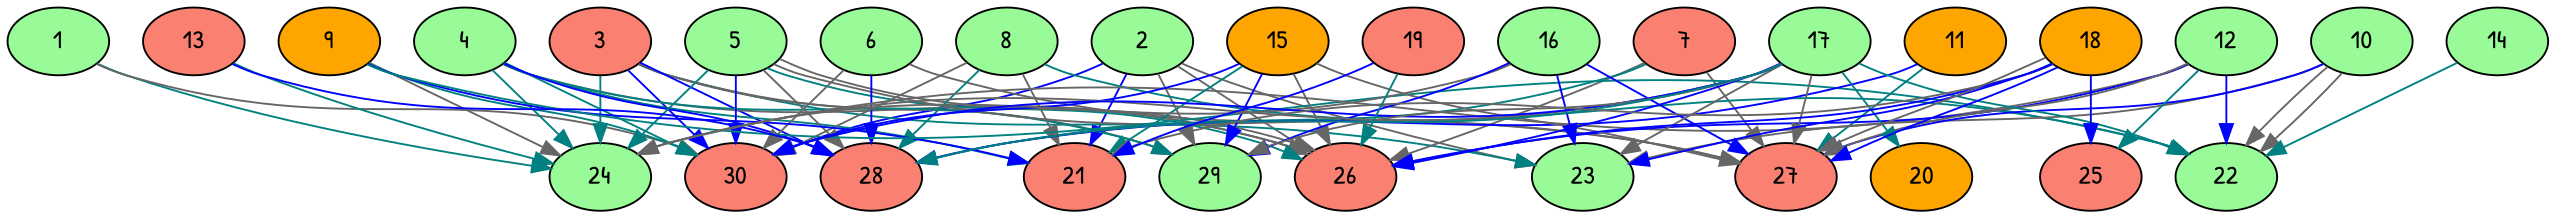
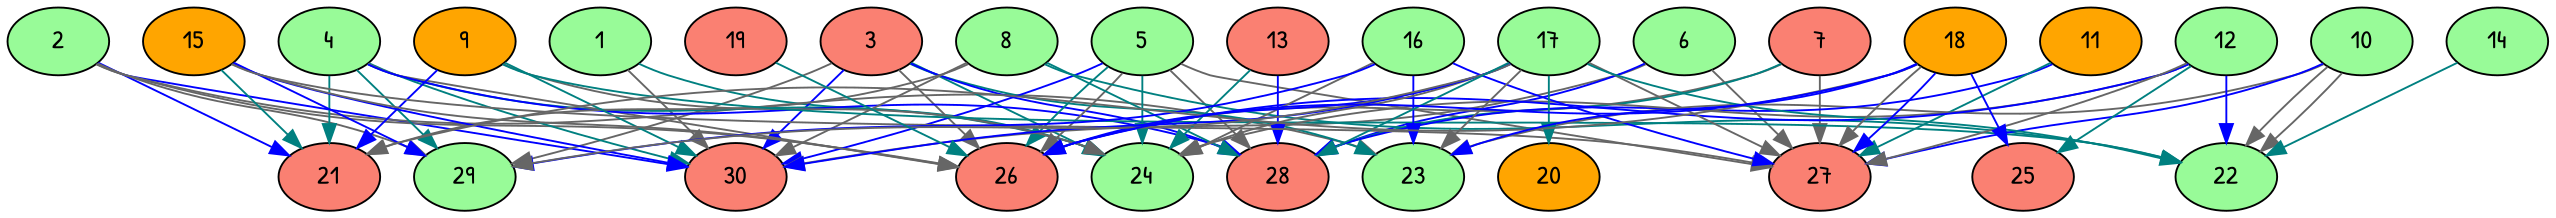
(1314, 87) -> none
